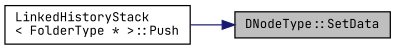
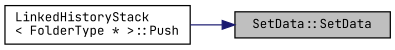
(313, 25) -> (313, 25)
